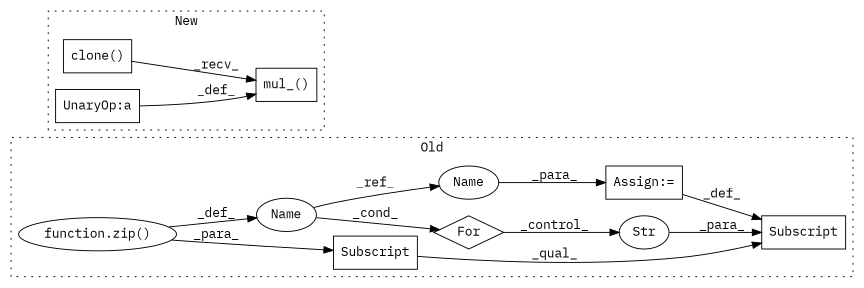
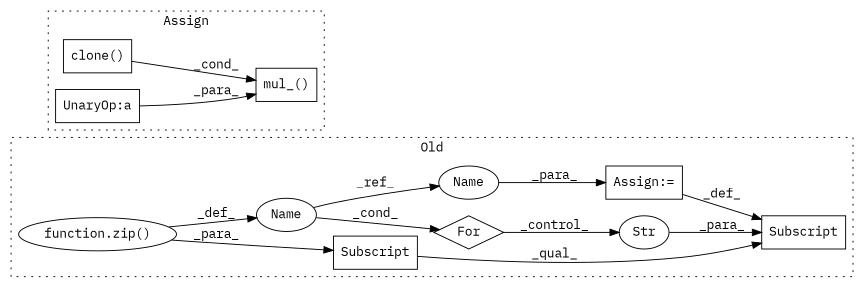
(186, 22) -> (186, 22)
(216, 65) -> (216, 65)
(216, 91) -> (216, 91)
